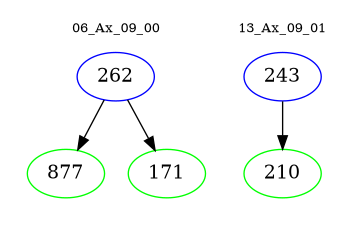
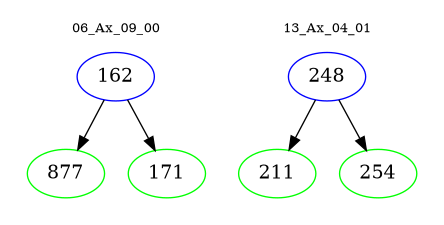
(283, 29) -> (328, 29)
(116, 77) -> (116, 77)
(283, 77) -> (327, 77)
(283, 174) -> (277, 174)
none -> (378, 174)
